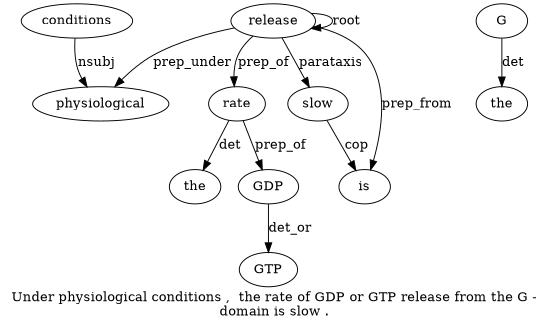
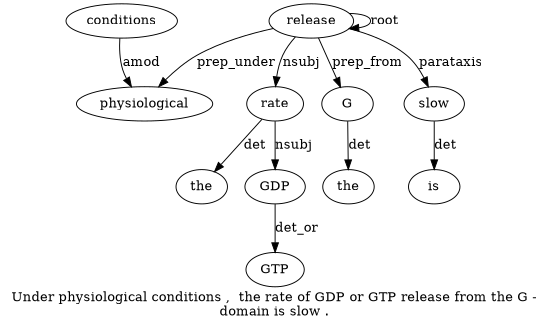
(97, 62) -> (142, 62)
(264, 62) -> (302, 62)
(377, 76) -> (327, 58)
(281, 145) -> (294, 145)
(357, 145) -> (446, 145)
